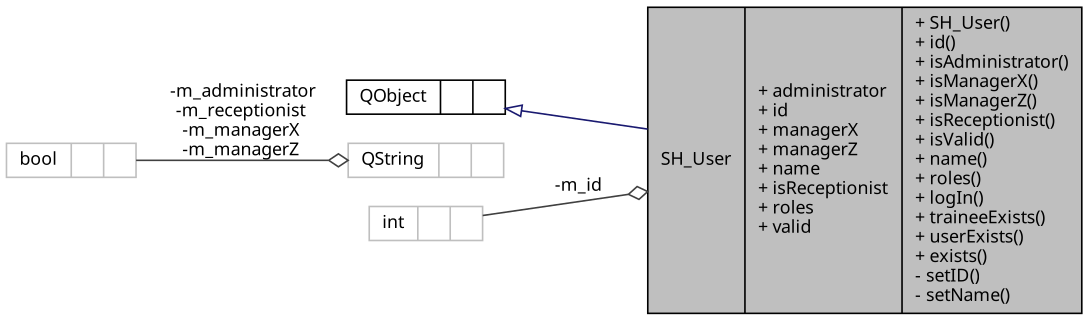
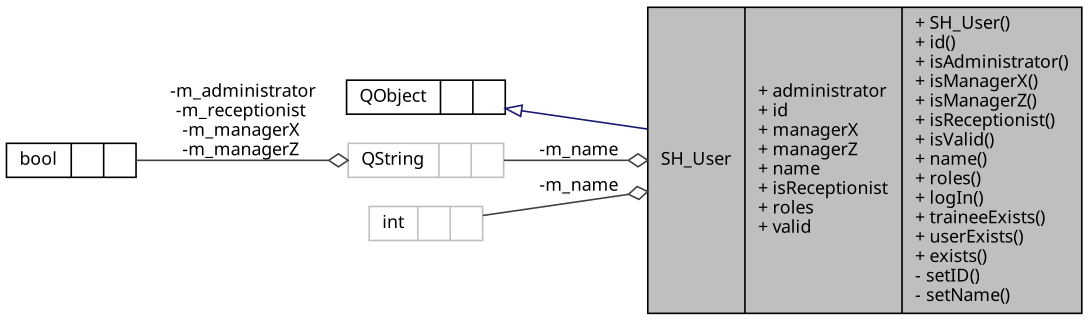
(71, 160) -> (71, 160)
none -> (566, 160)
(577, 186) -> (577, 186)
